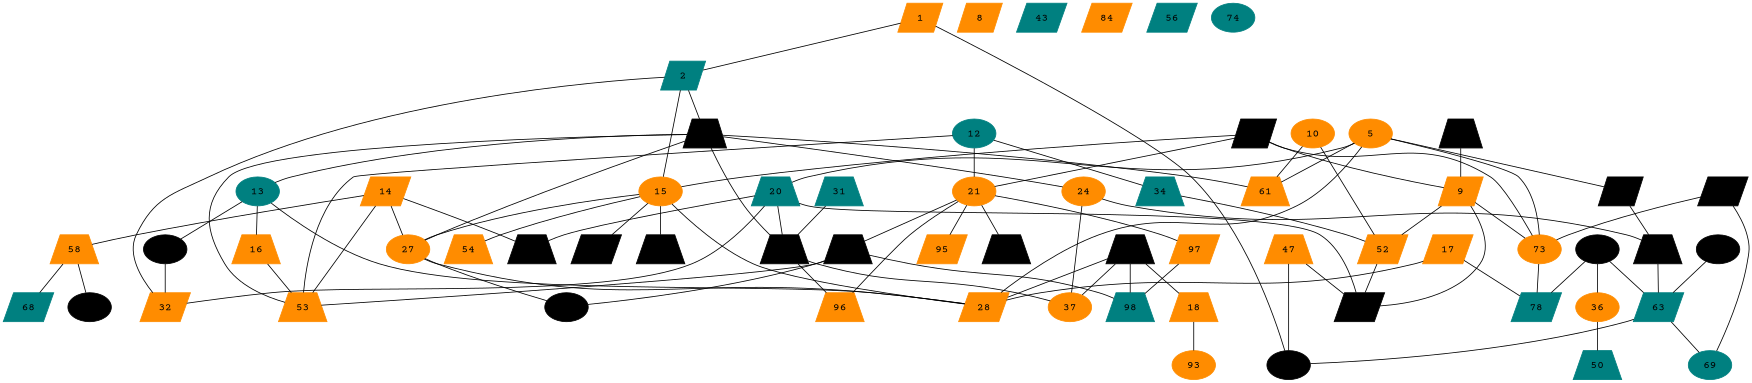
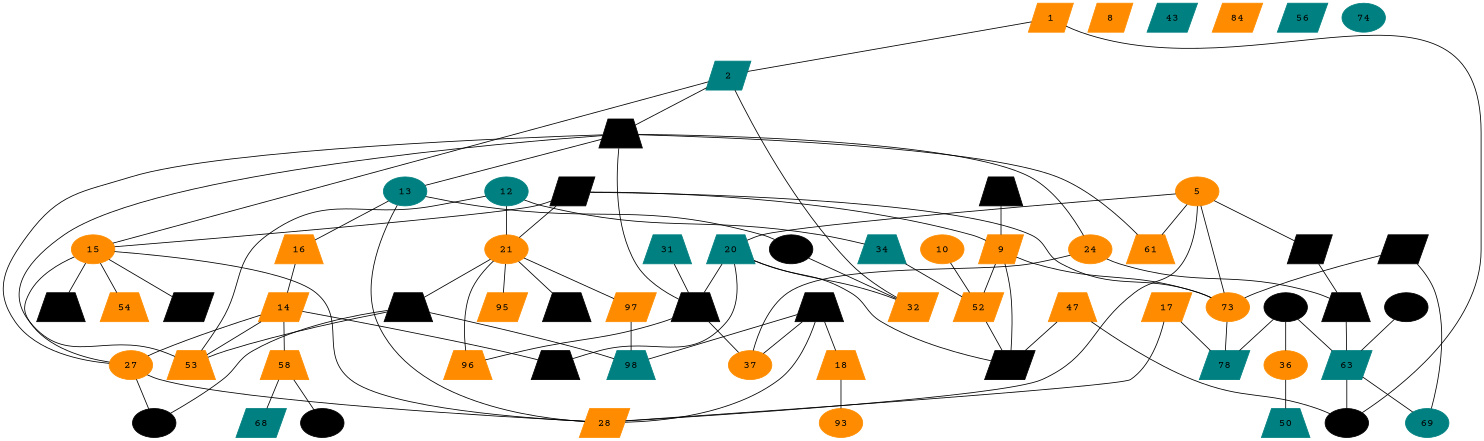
(1288, 164) -> none
(279, 278) -> (292, 275)
